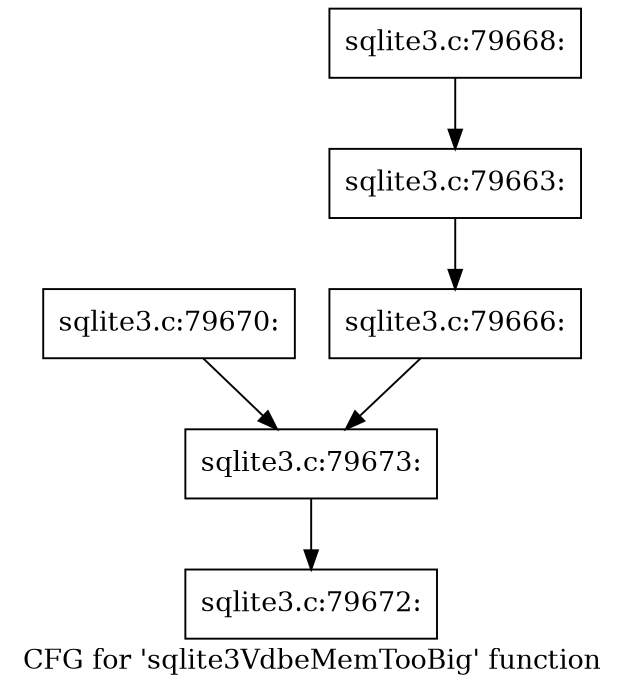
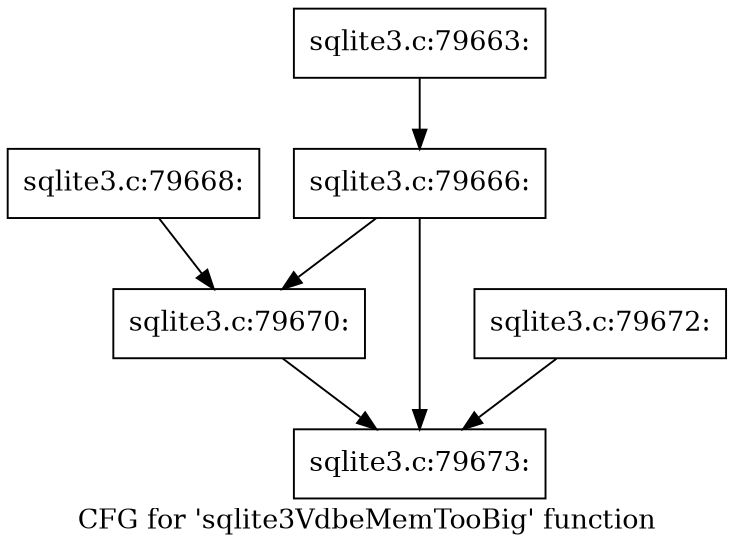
(455, 104) -> (180, 246)
none -> (337, 248)
(311, 525) -> (518, 388)
